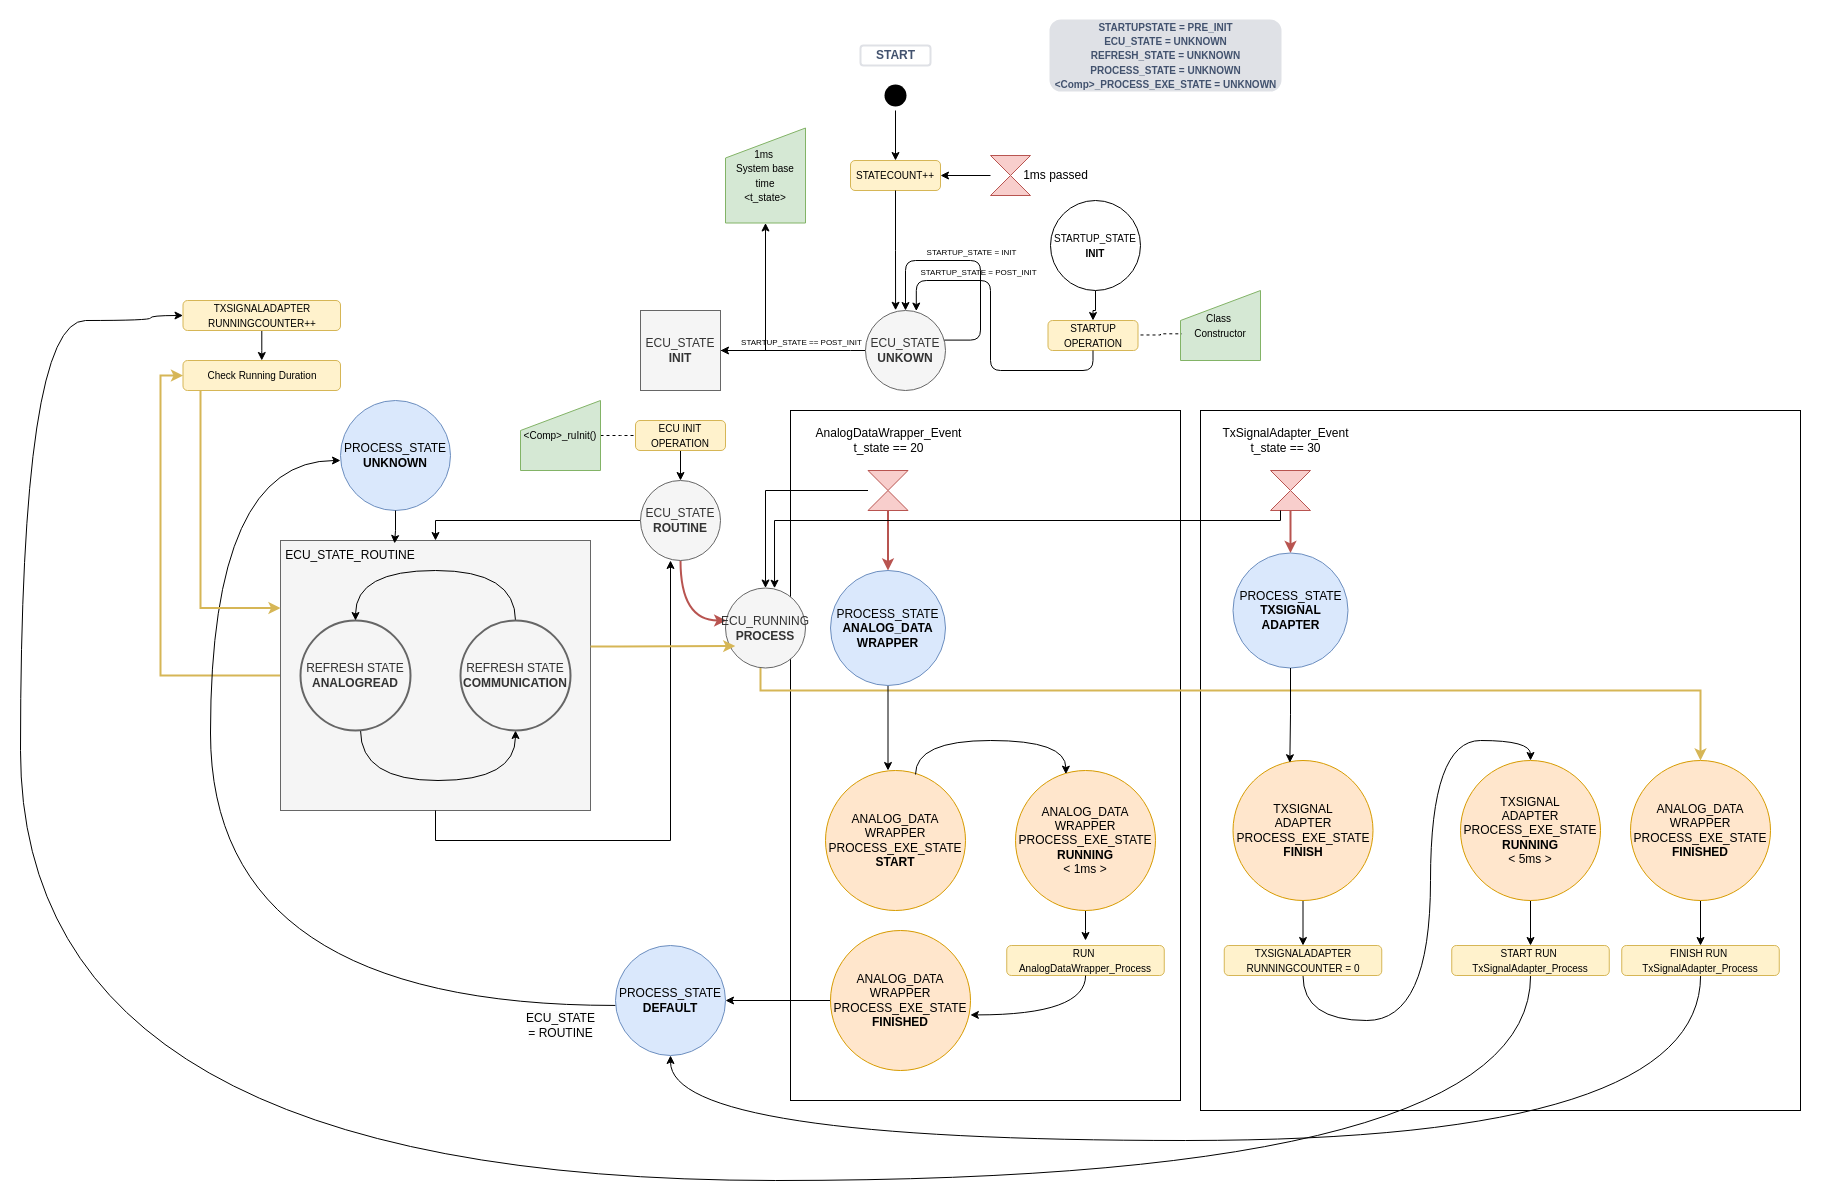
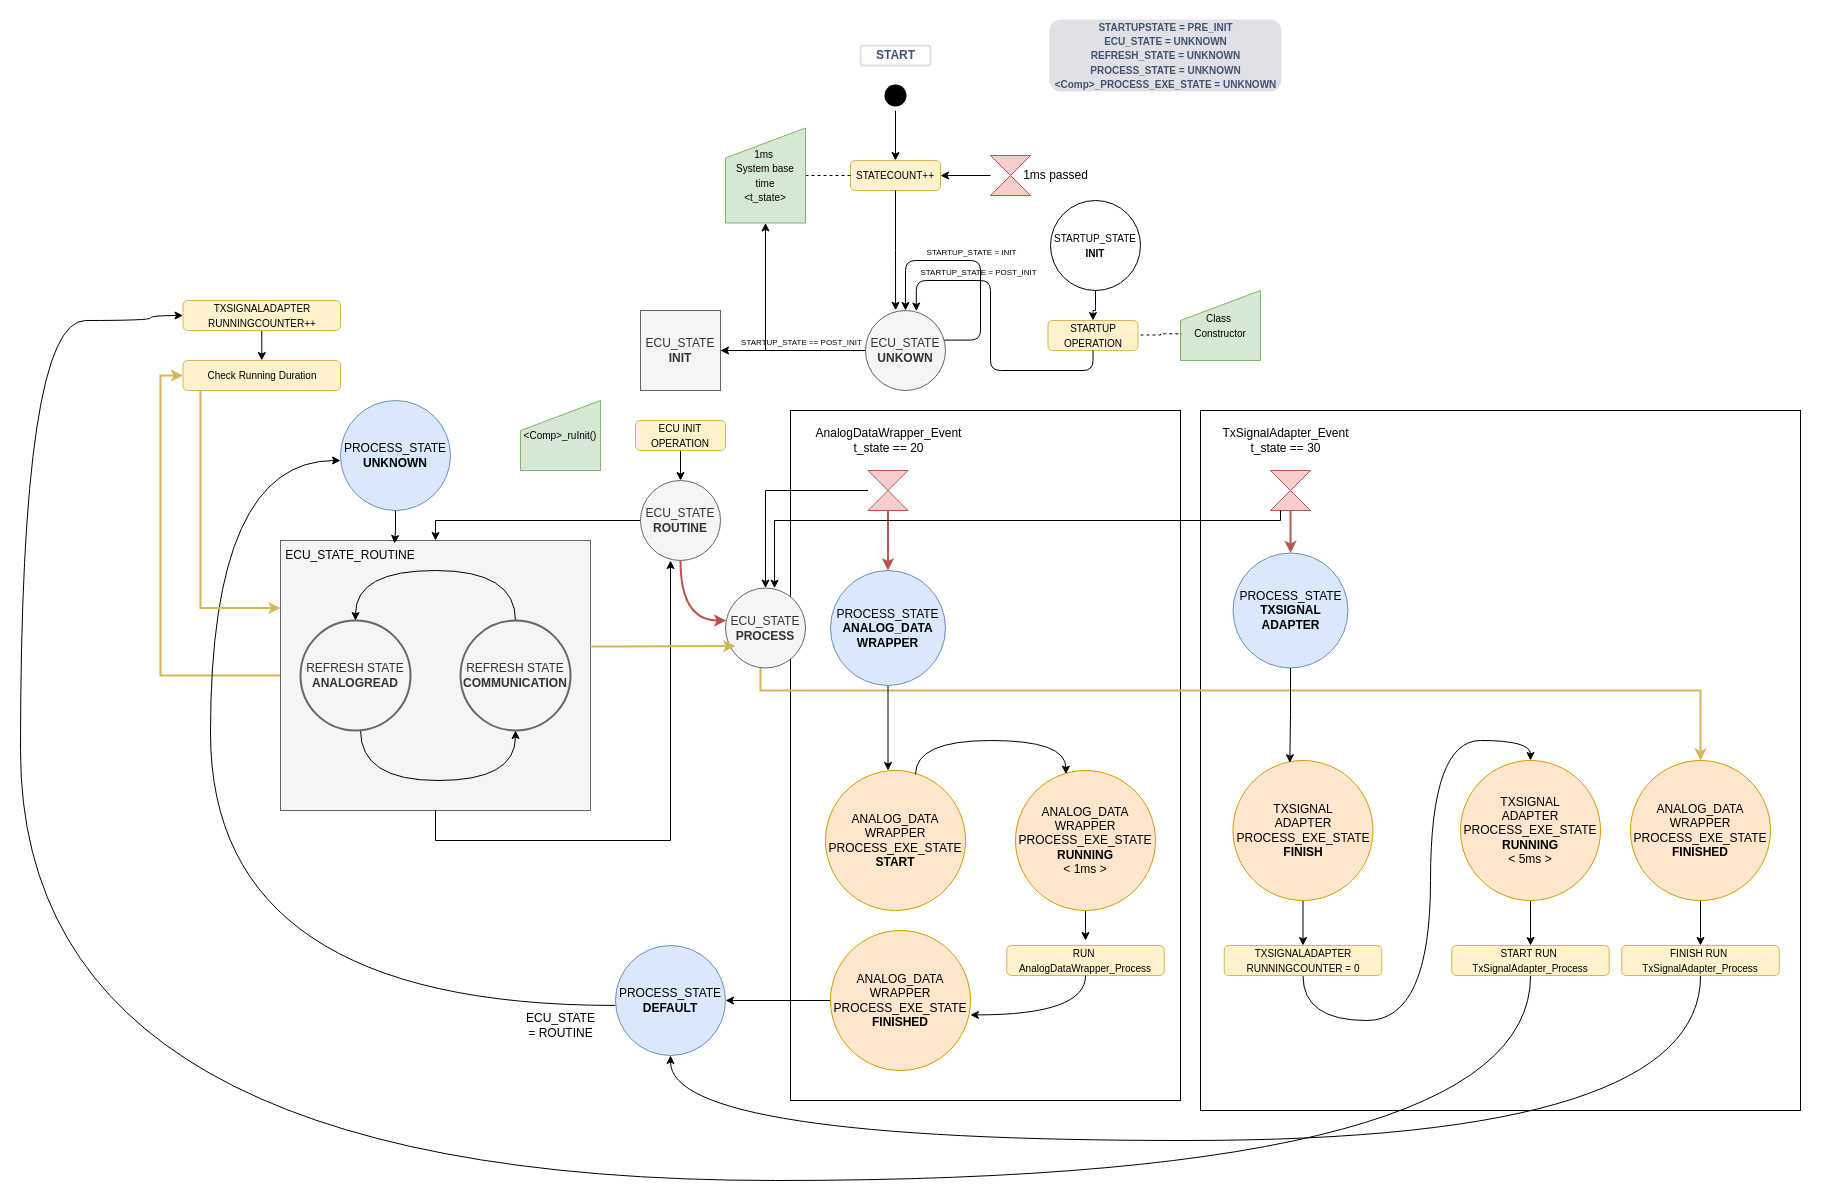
none -> (828, 176)
(618, 436) -> none
(766, 629) -> (766, 629)
